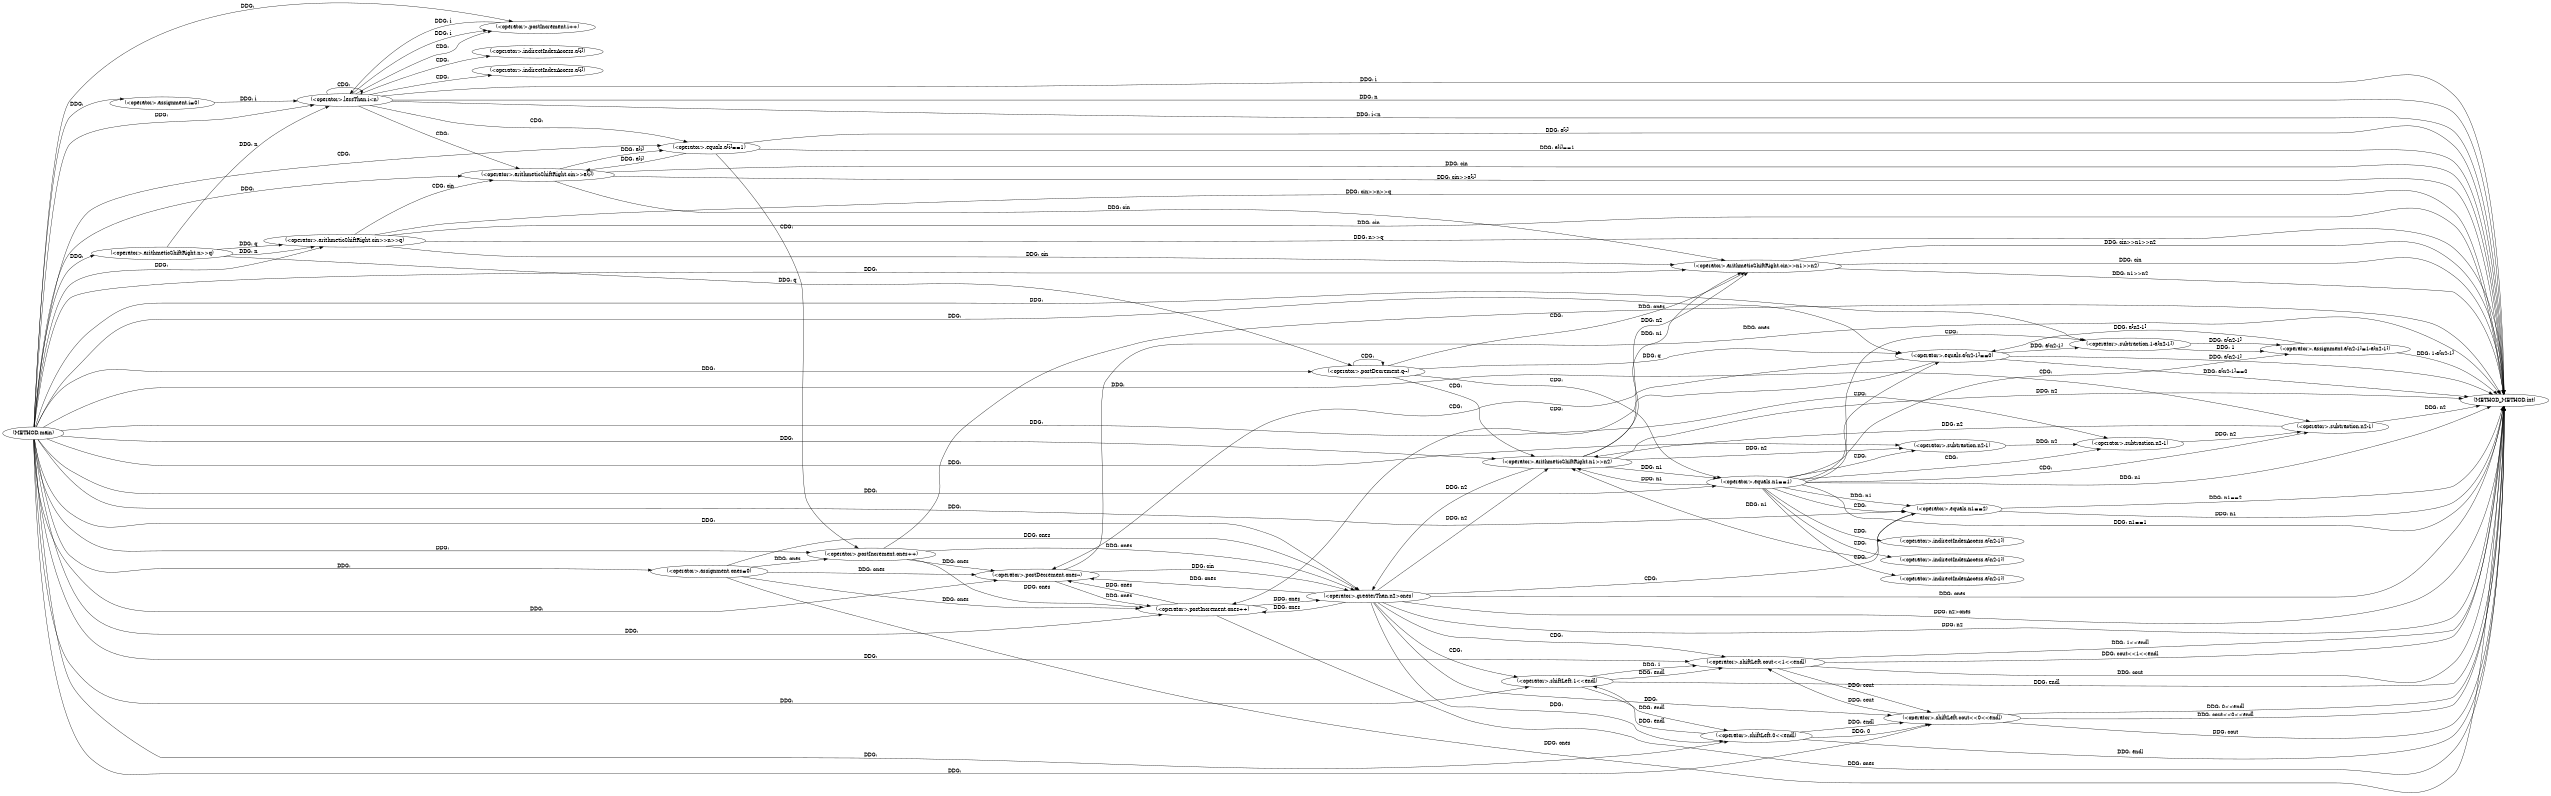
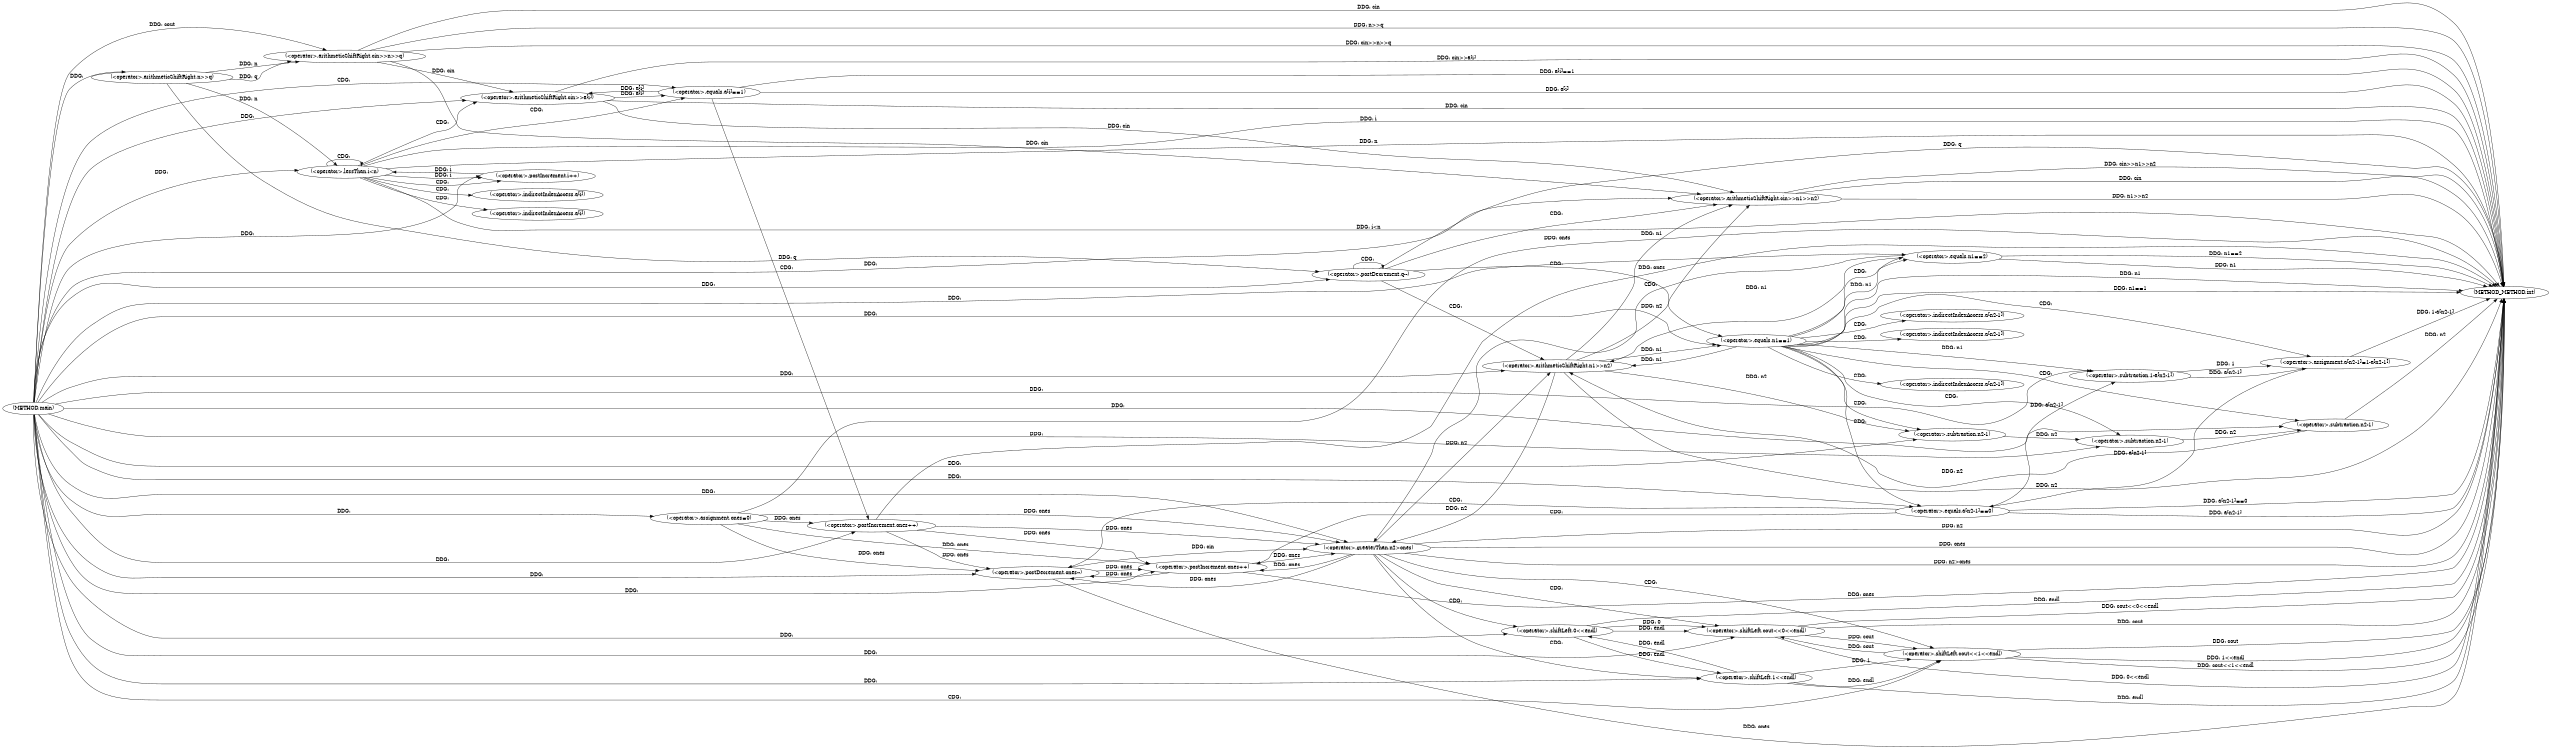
(162, 103) -> none
(443, 186) -> (443, 71)
(162, 265) -> (162, 25)
(1952, 332) -> (1952, 348)
(1658, 360) -> (1969, 148)
(1684, 581) -> (1616, 347)
(871, 657) -> (955, 697)
(1652, 700) -> (1557, 589)
(1557, 705) -> (1456, 601)
